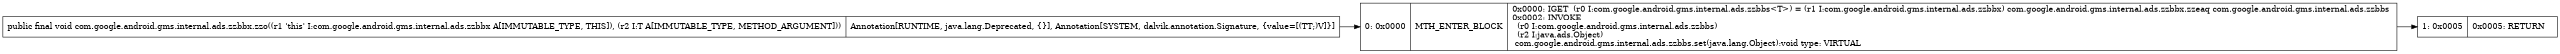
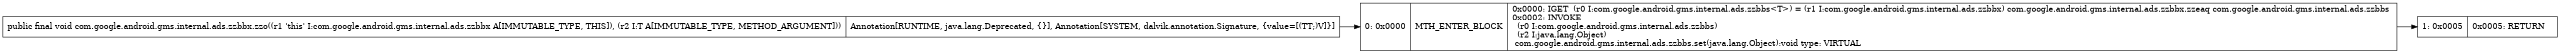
(1558, 35) -> (1560, 35)
